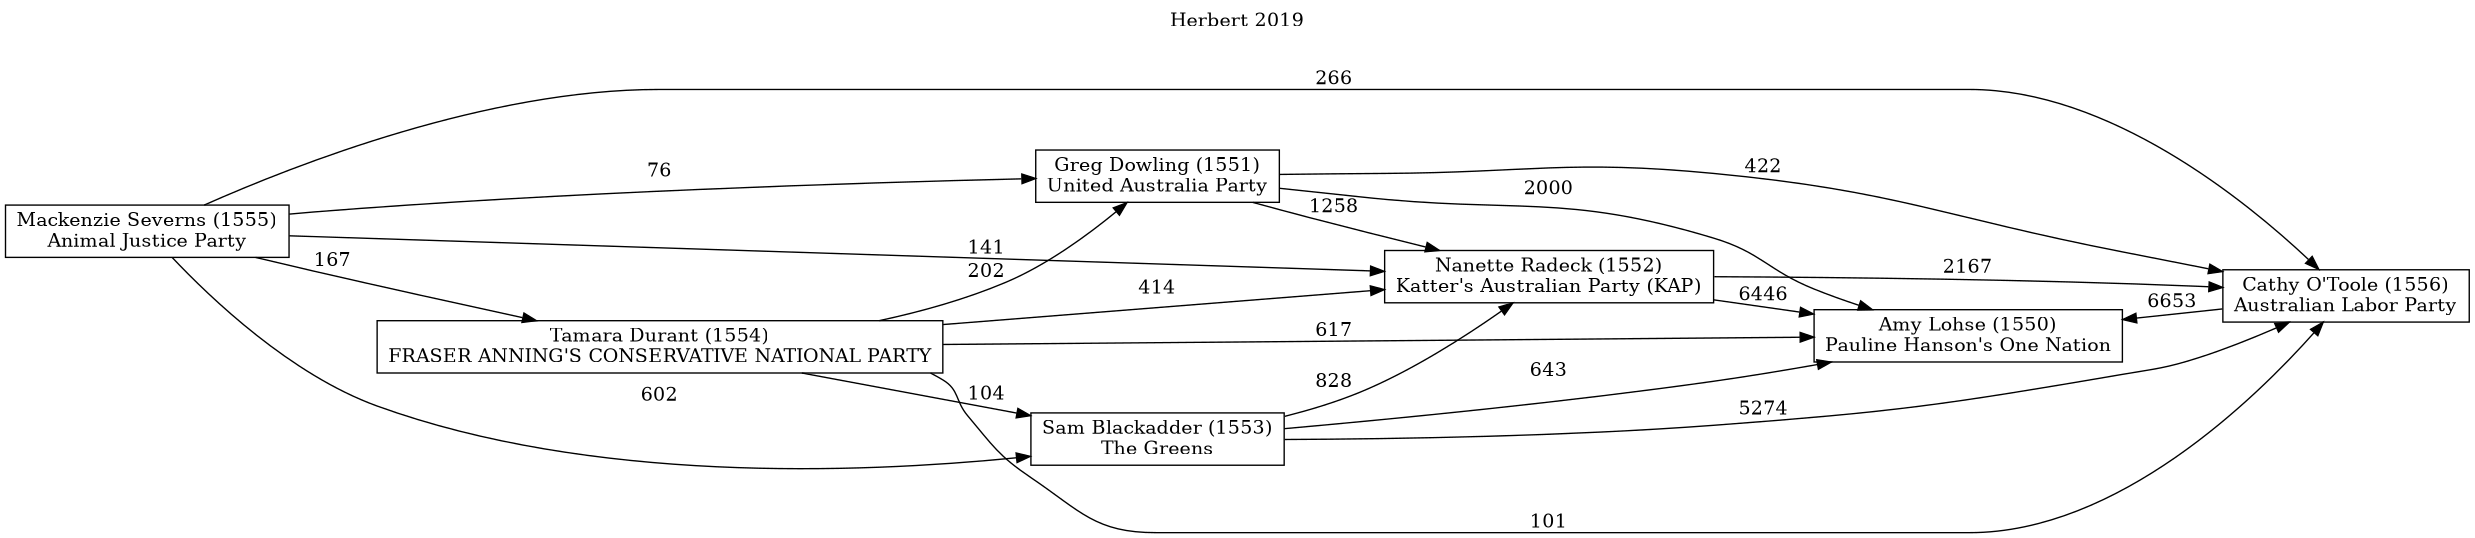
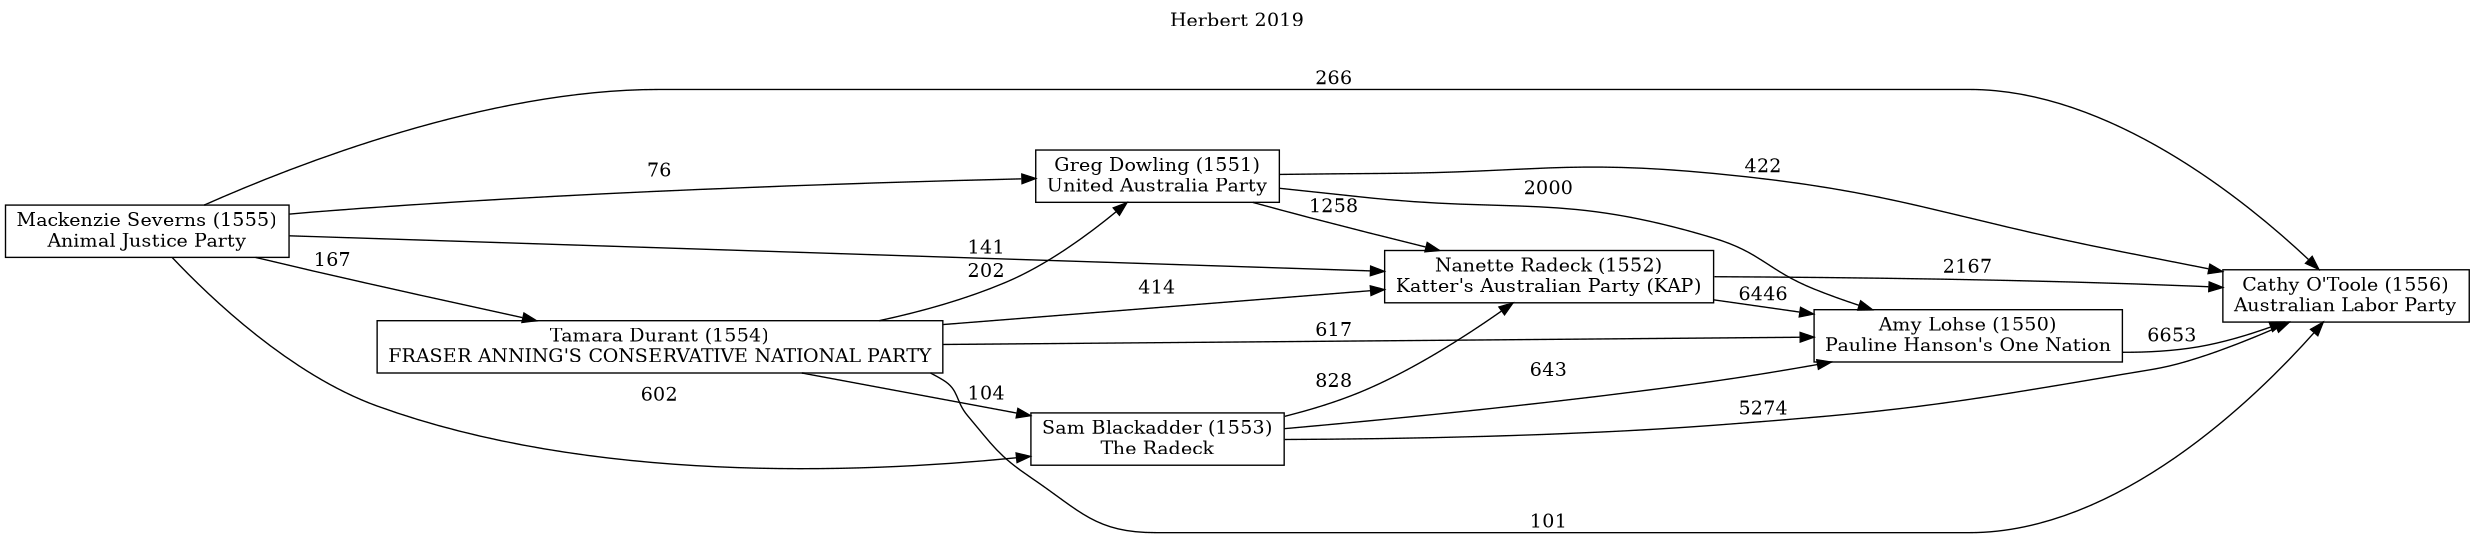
(2179, 314) -> (2198, 347)
(1158, 439) -> (1158, 439)
